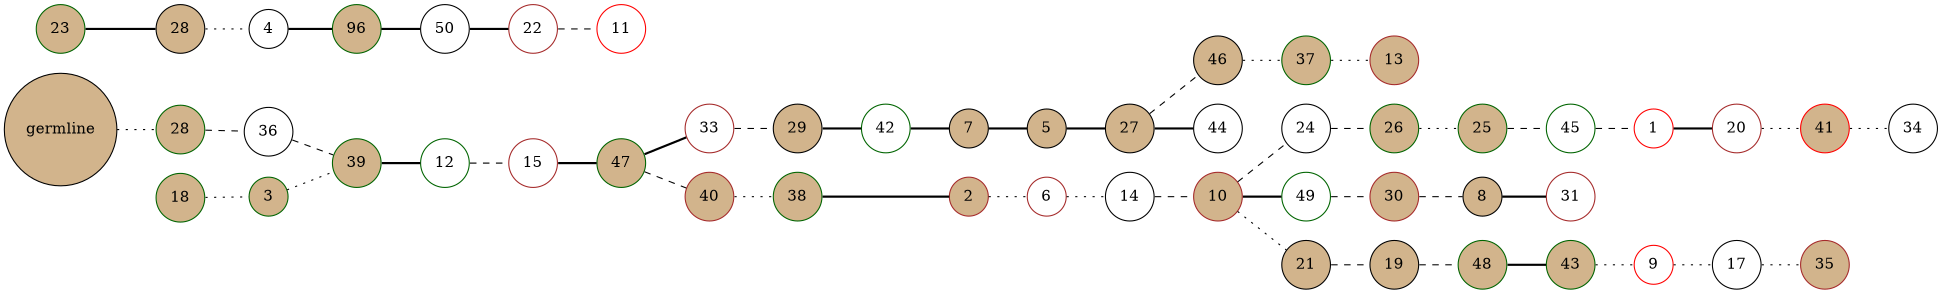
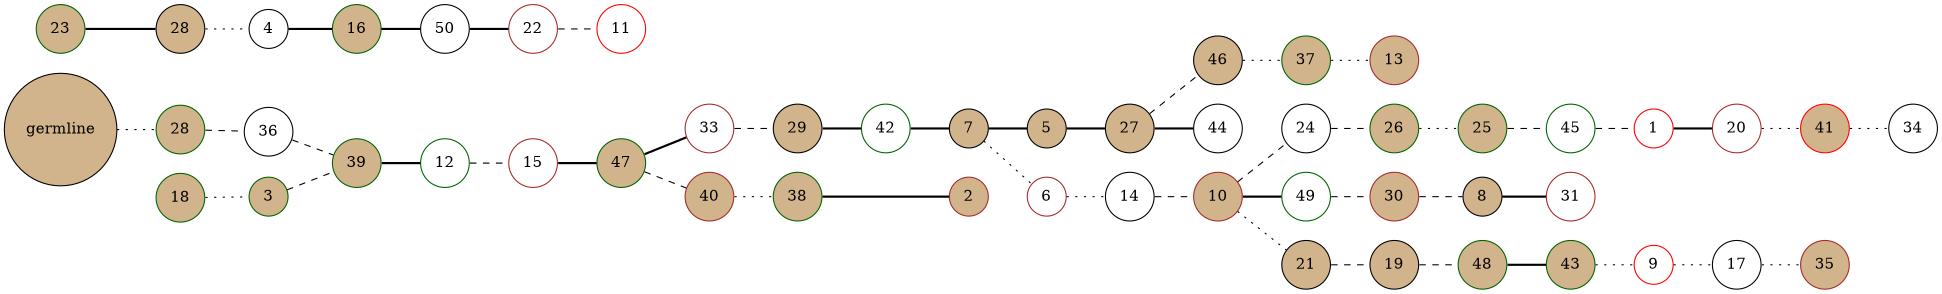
(357, 29) -> (357, 29)
(310, 181) -> (310, 181)
(1008, 197) -> (1008, 162)
